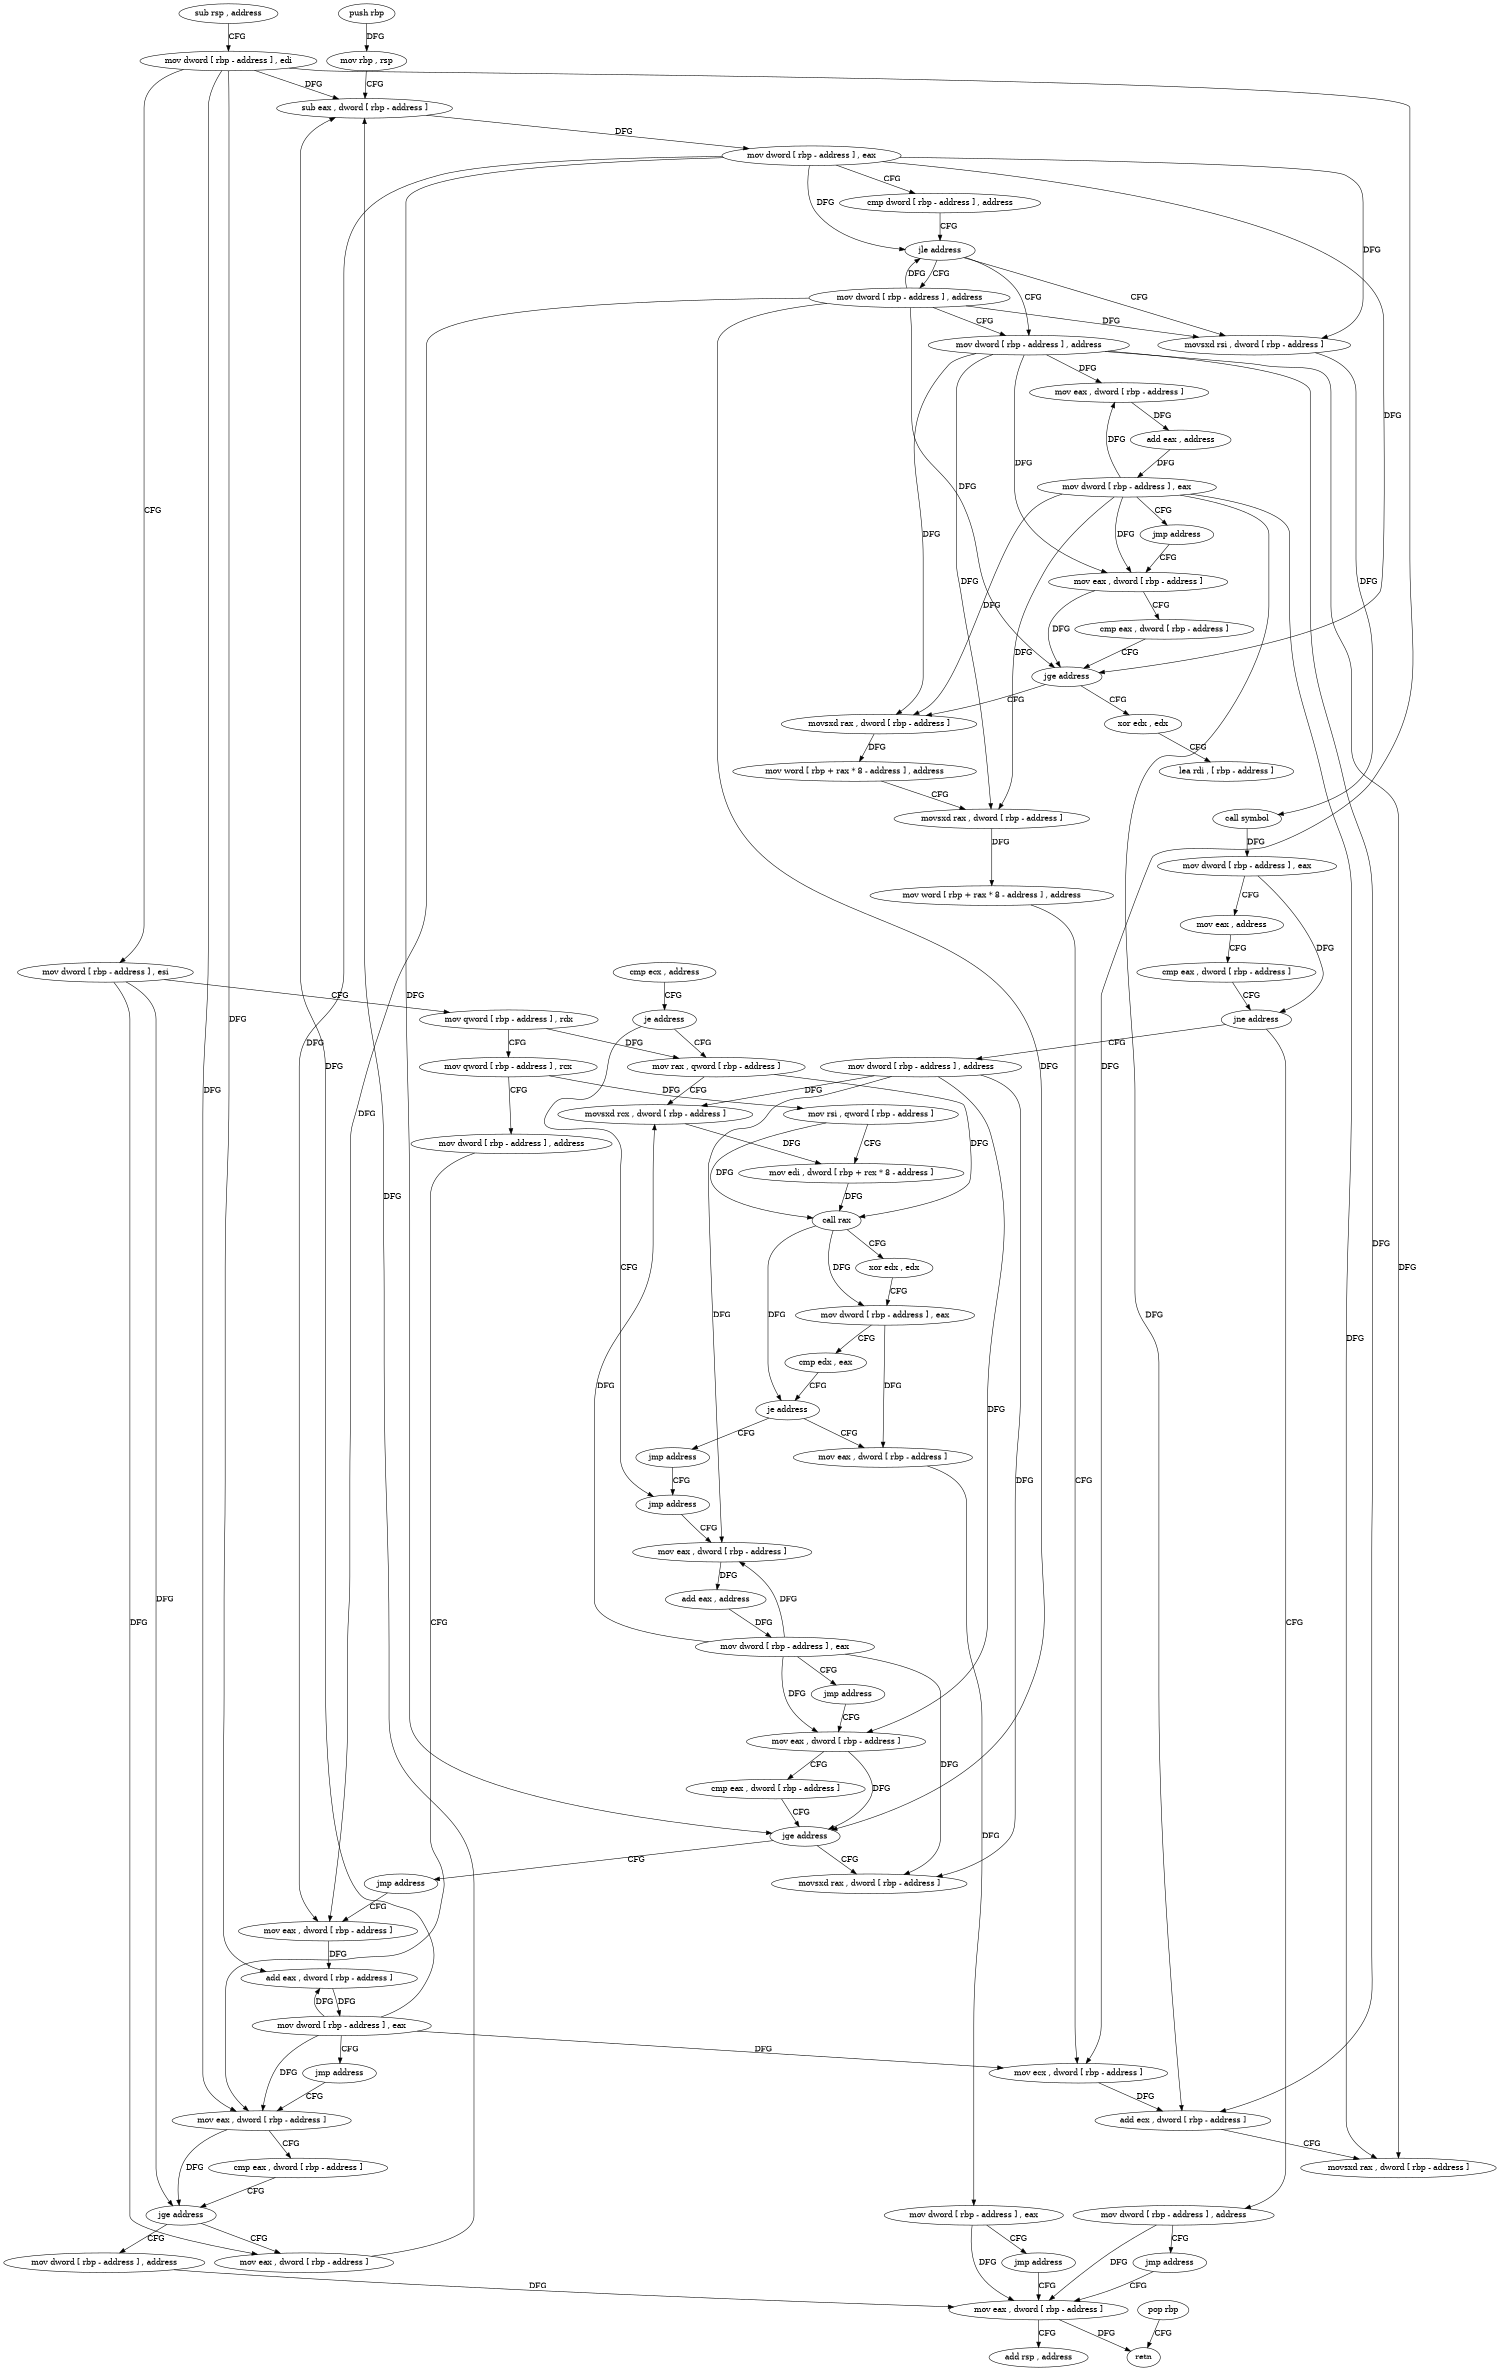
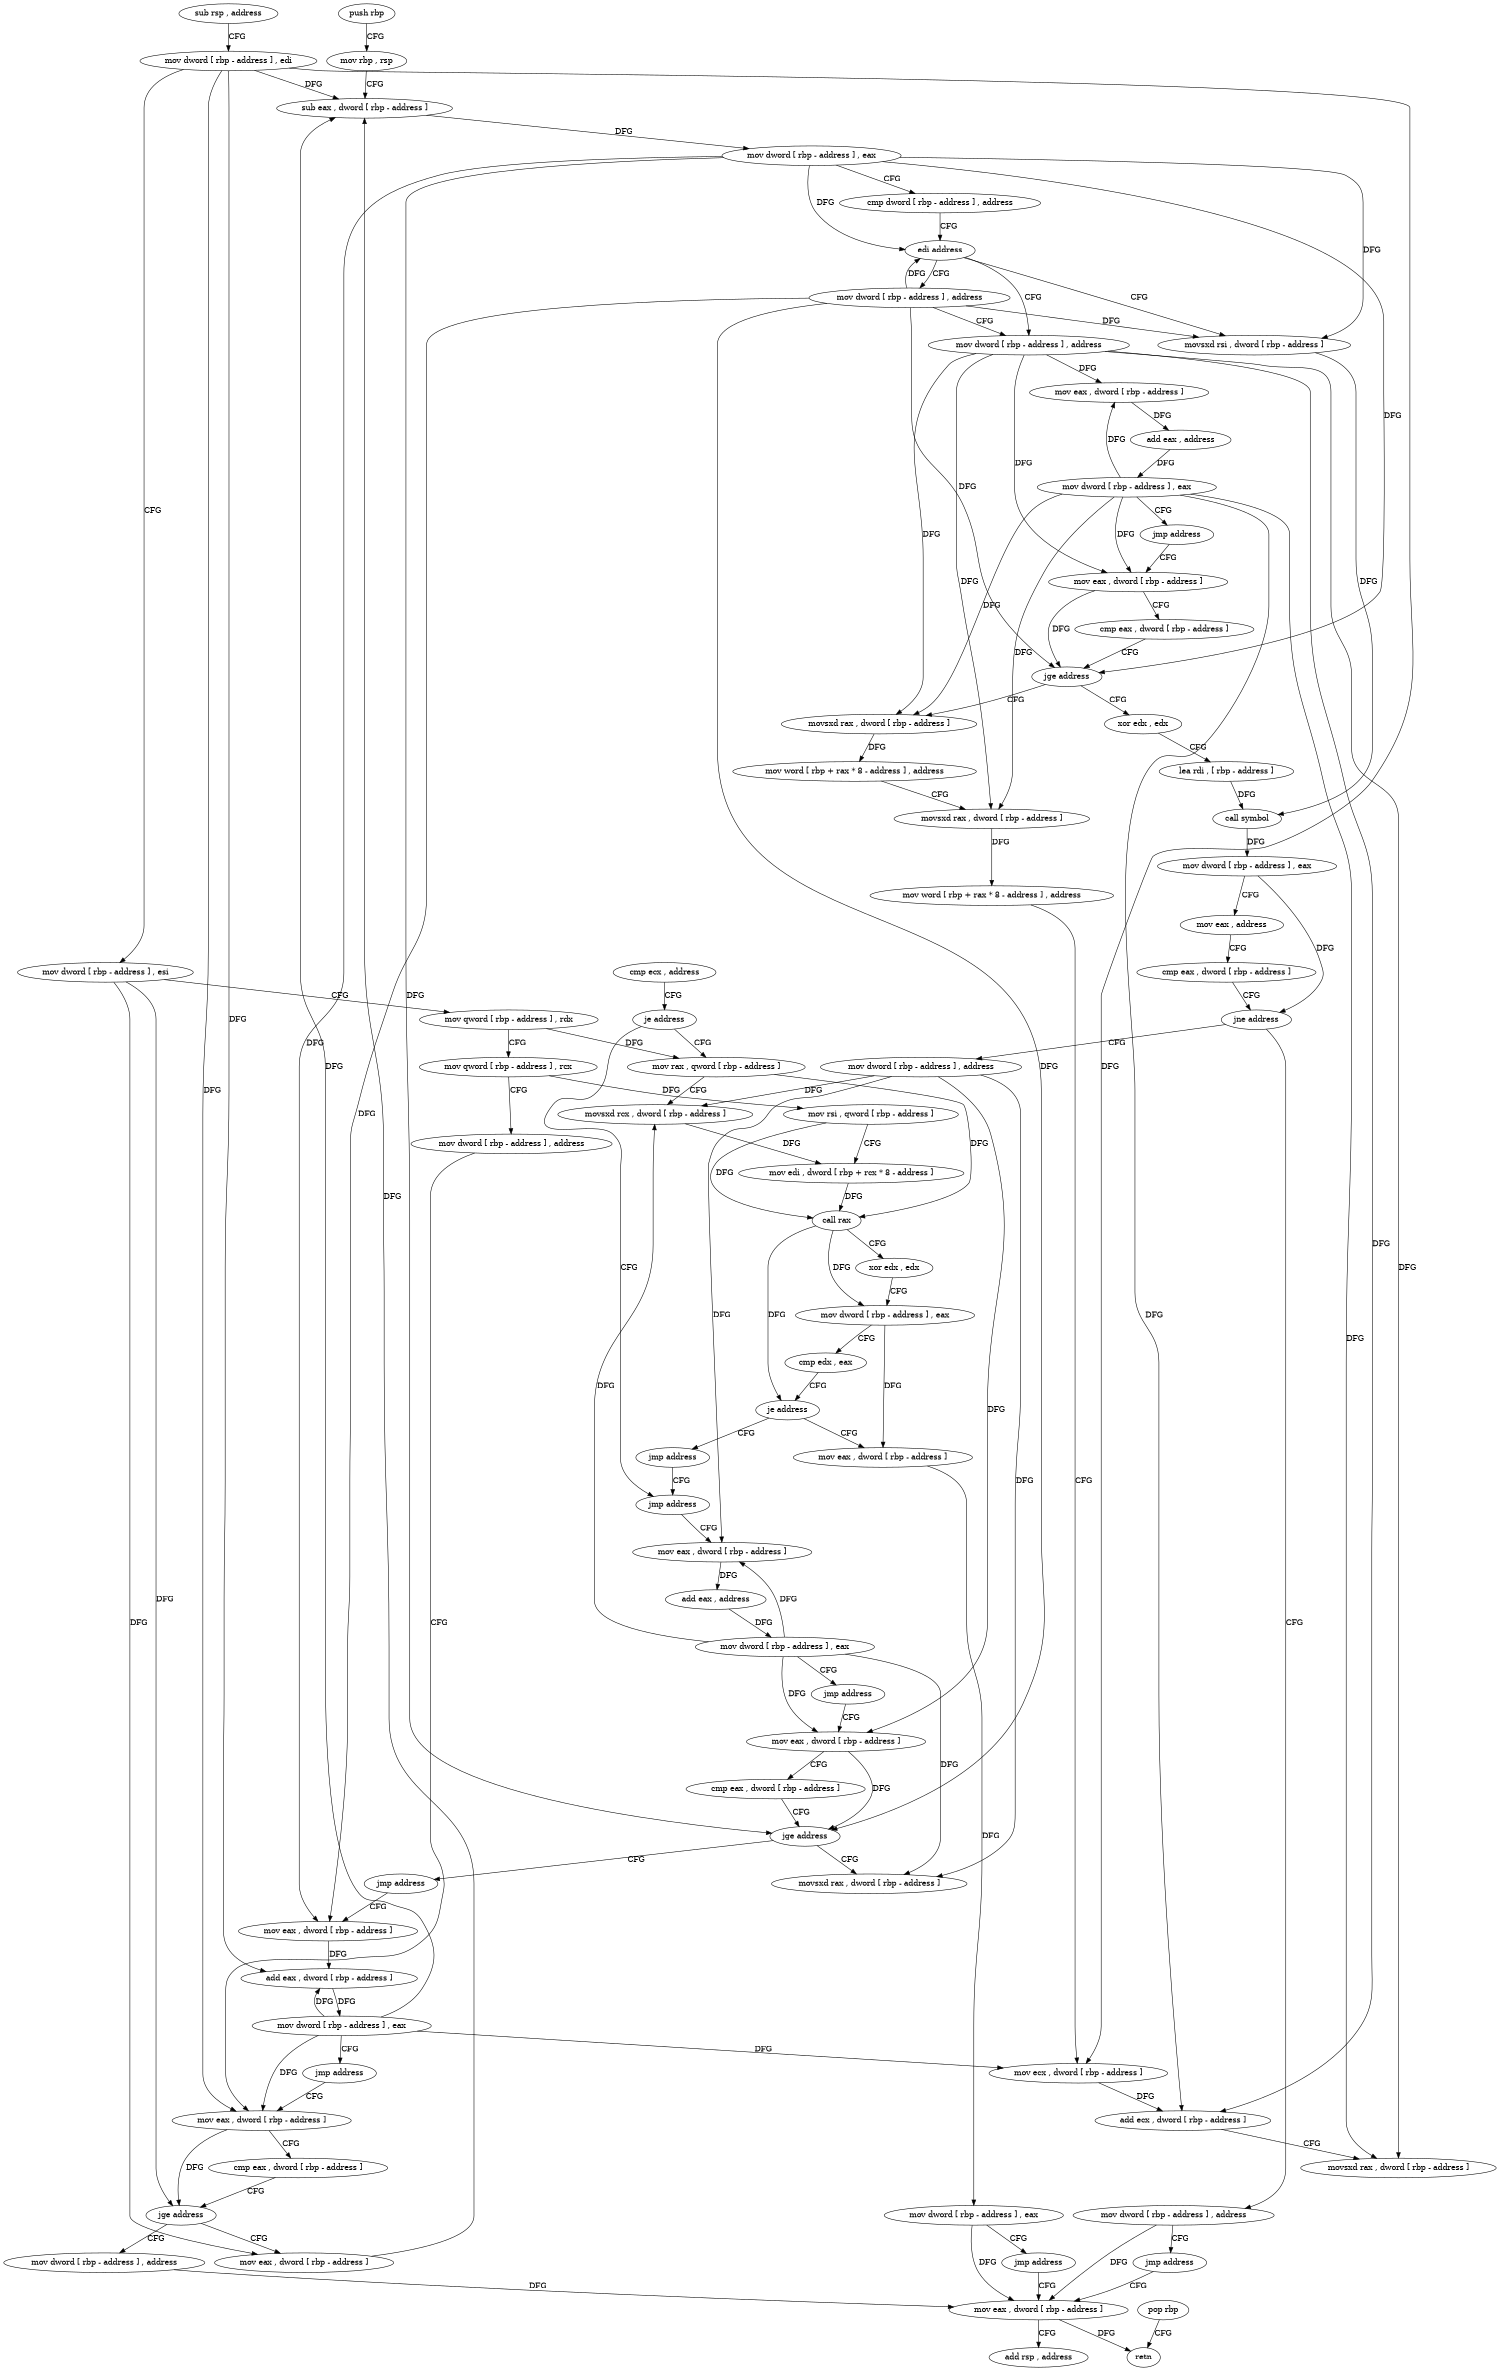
(375, 37) -> (375, 37)
(940, 250) -> (940, 250)
none -> (1236, 793)
